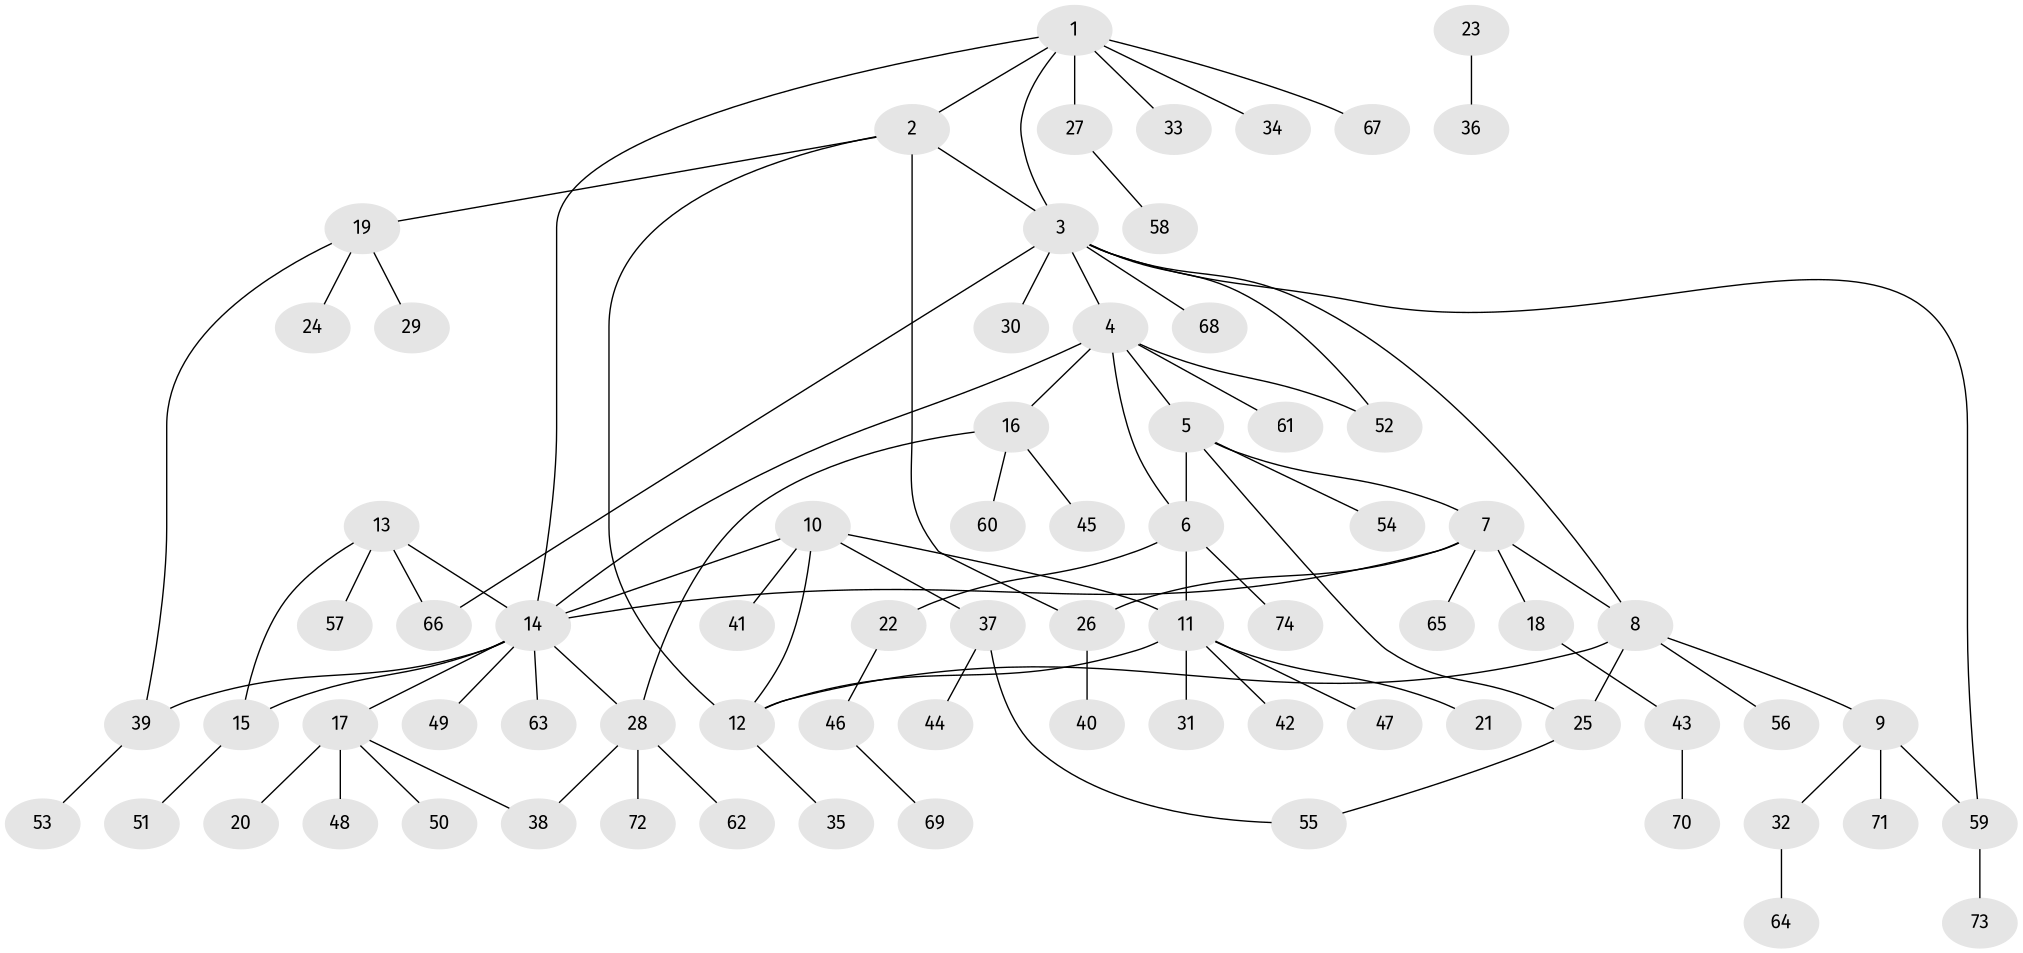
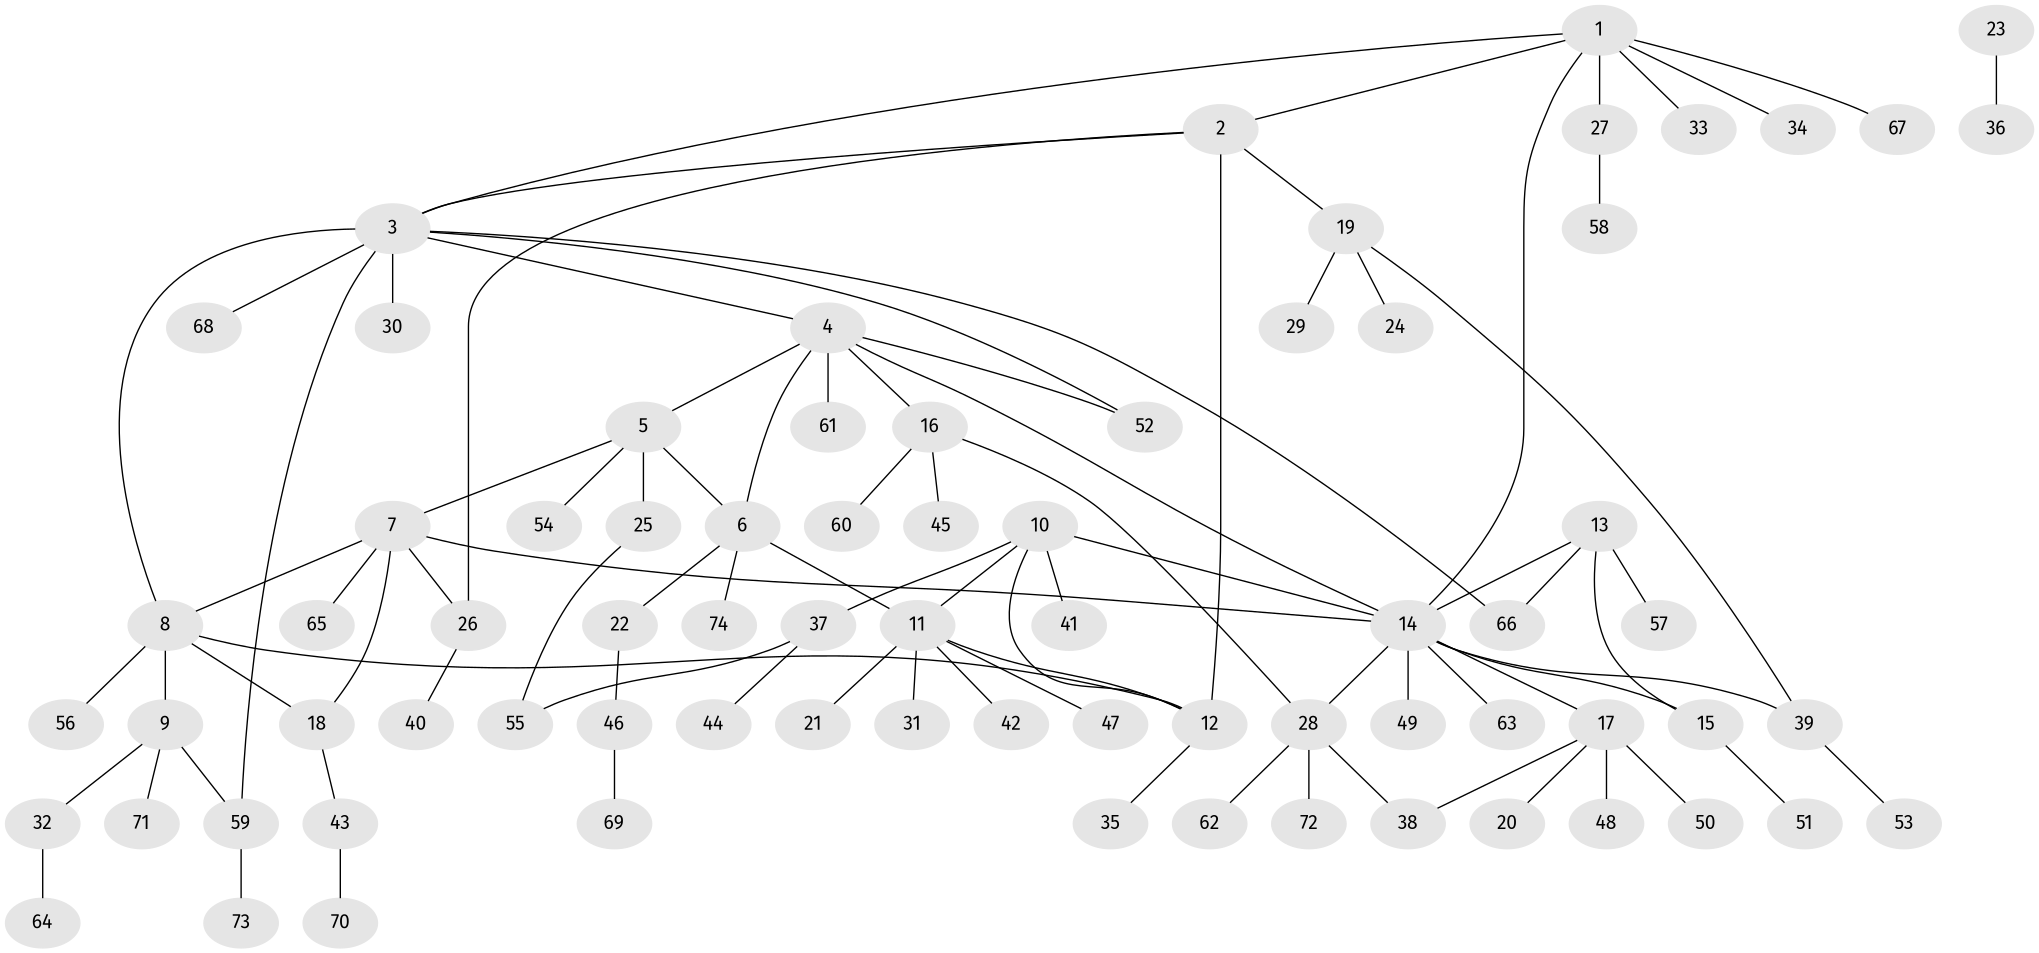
(1613, 667) -> (241, 675)
